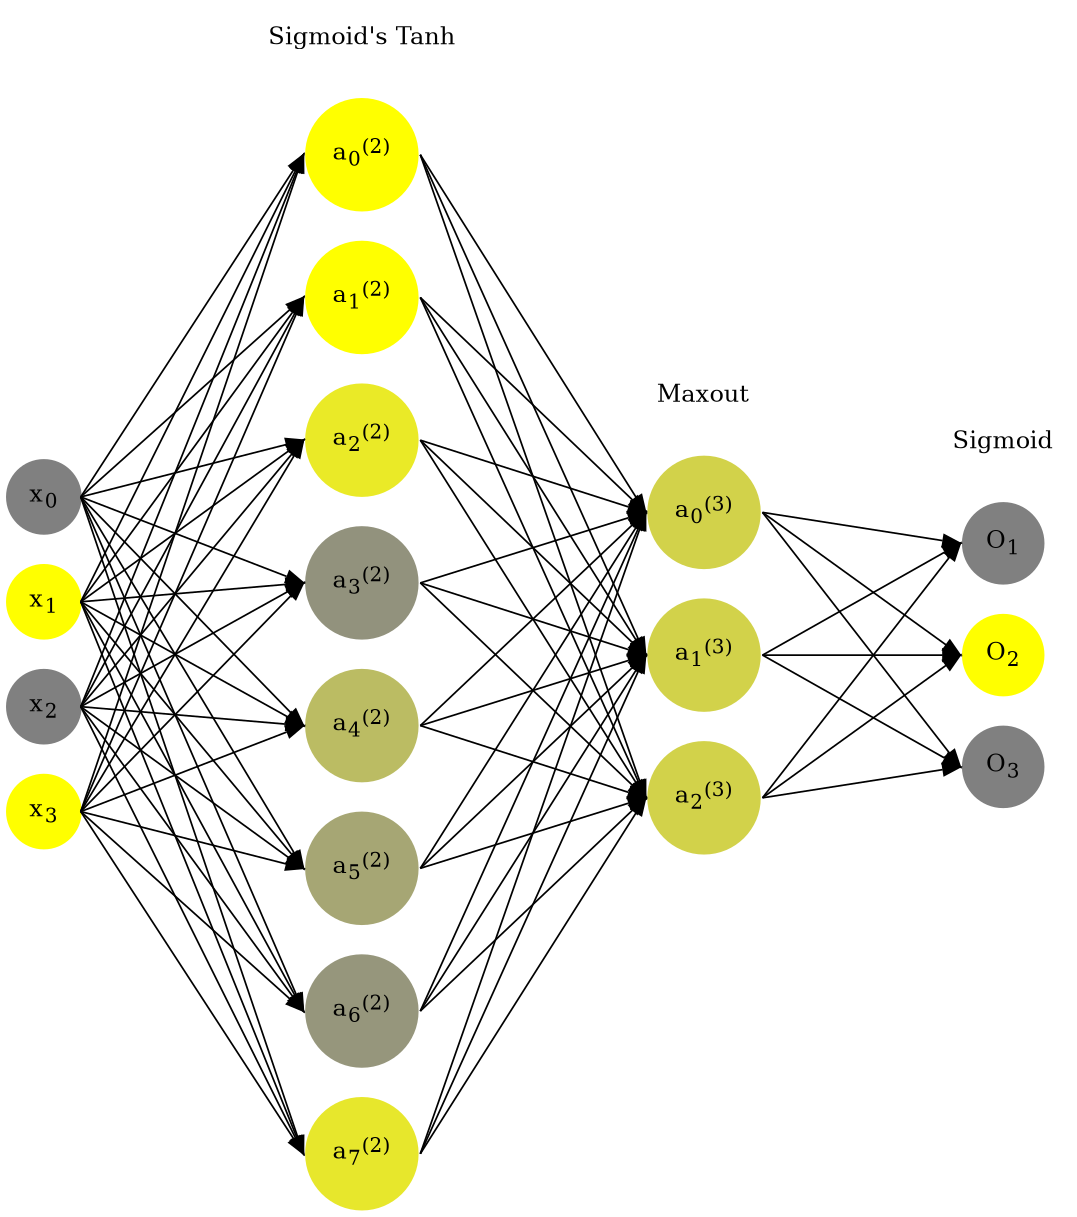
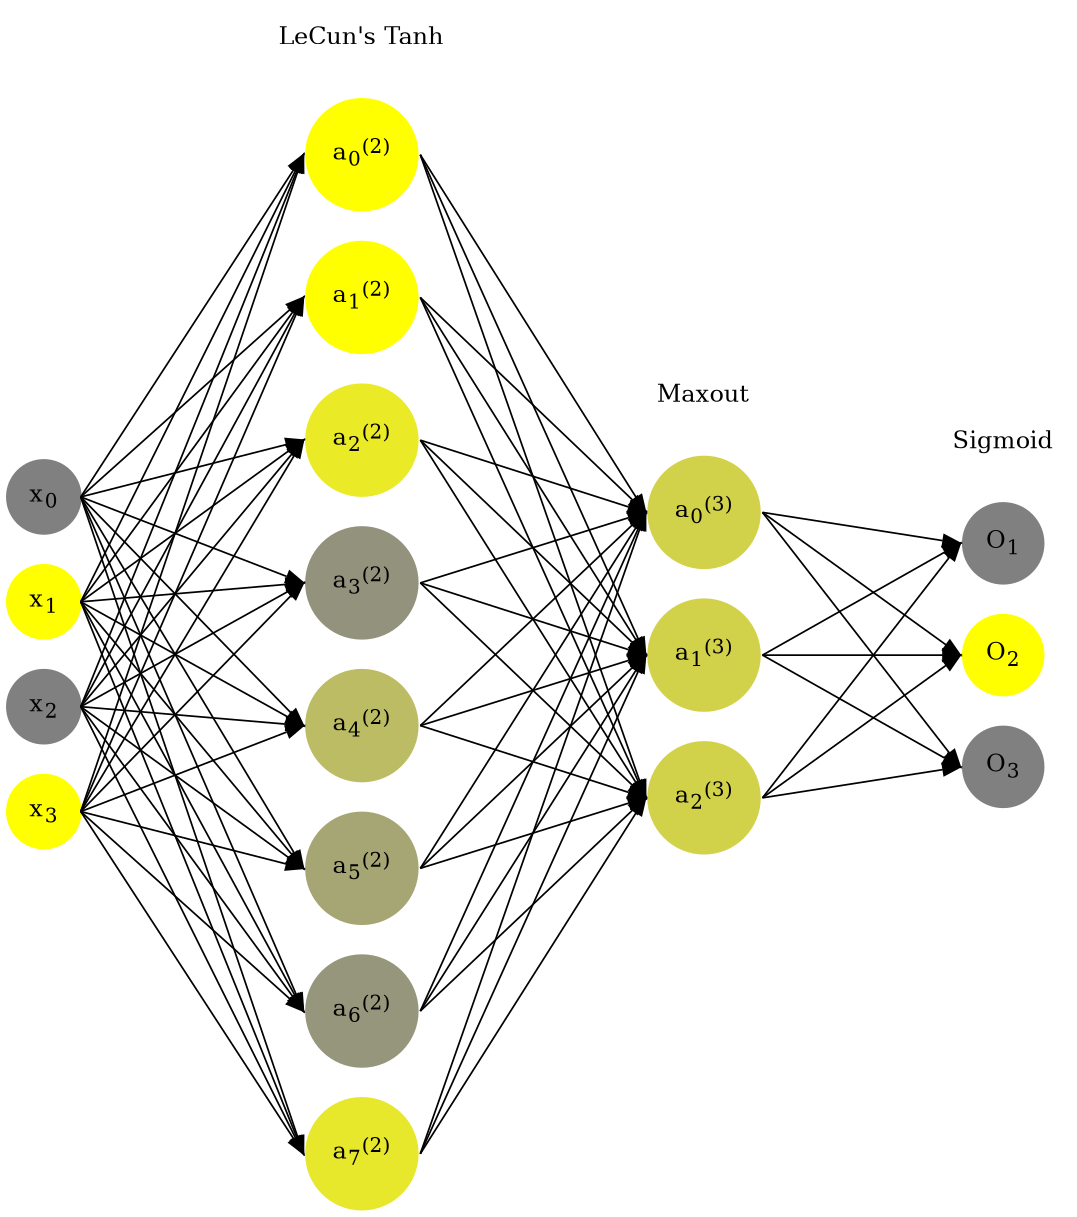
(362, 38) -> (362, 38)
